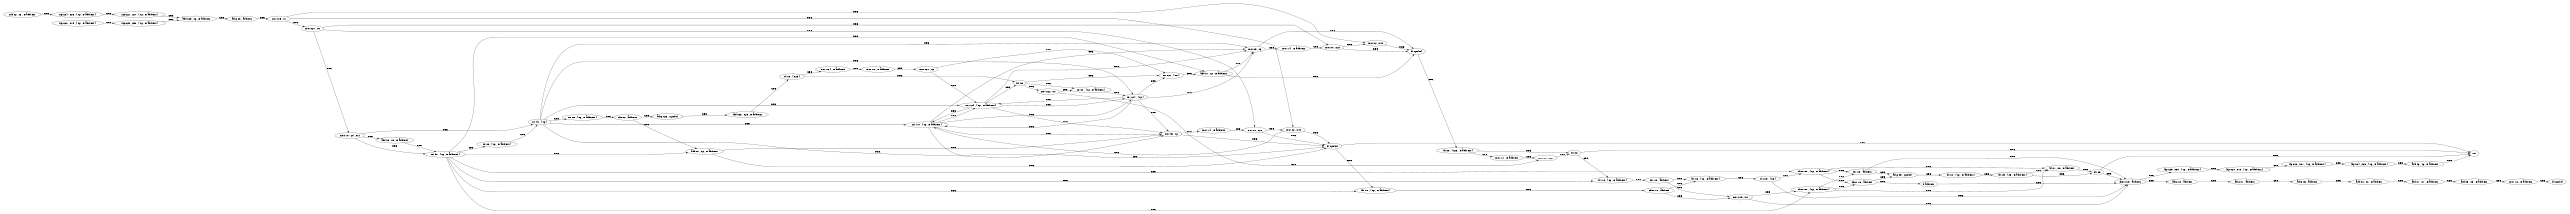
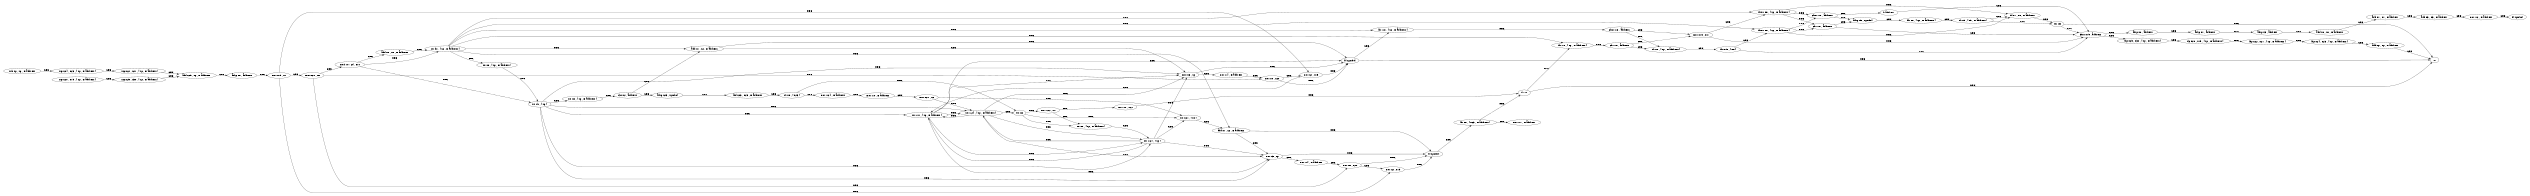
(1528, 158) -> none
